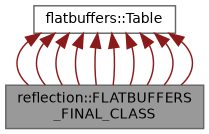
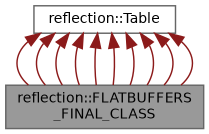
(105, 20) -> (105, 20)
